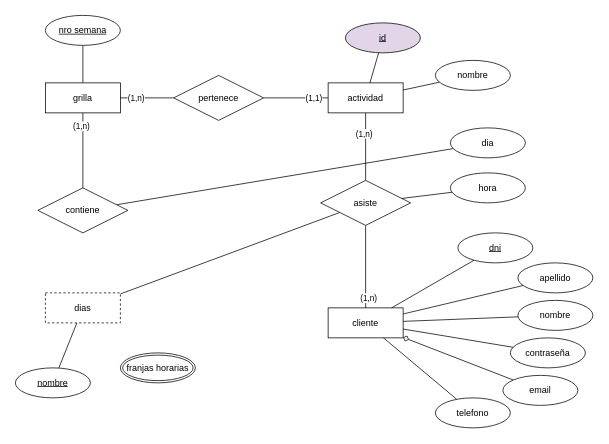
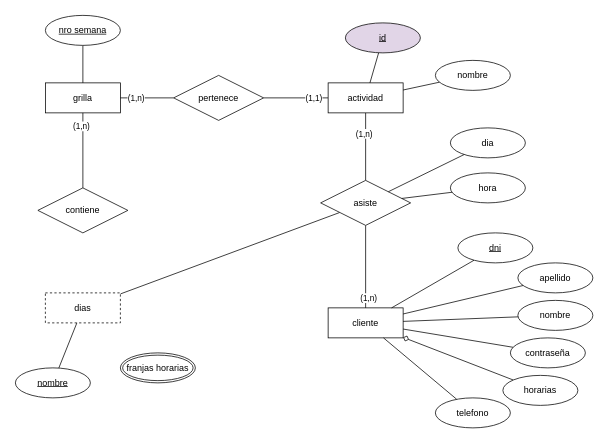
(285, 177) -> (426, 173)
(540, 390) -> (540, 390)
